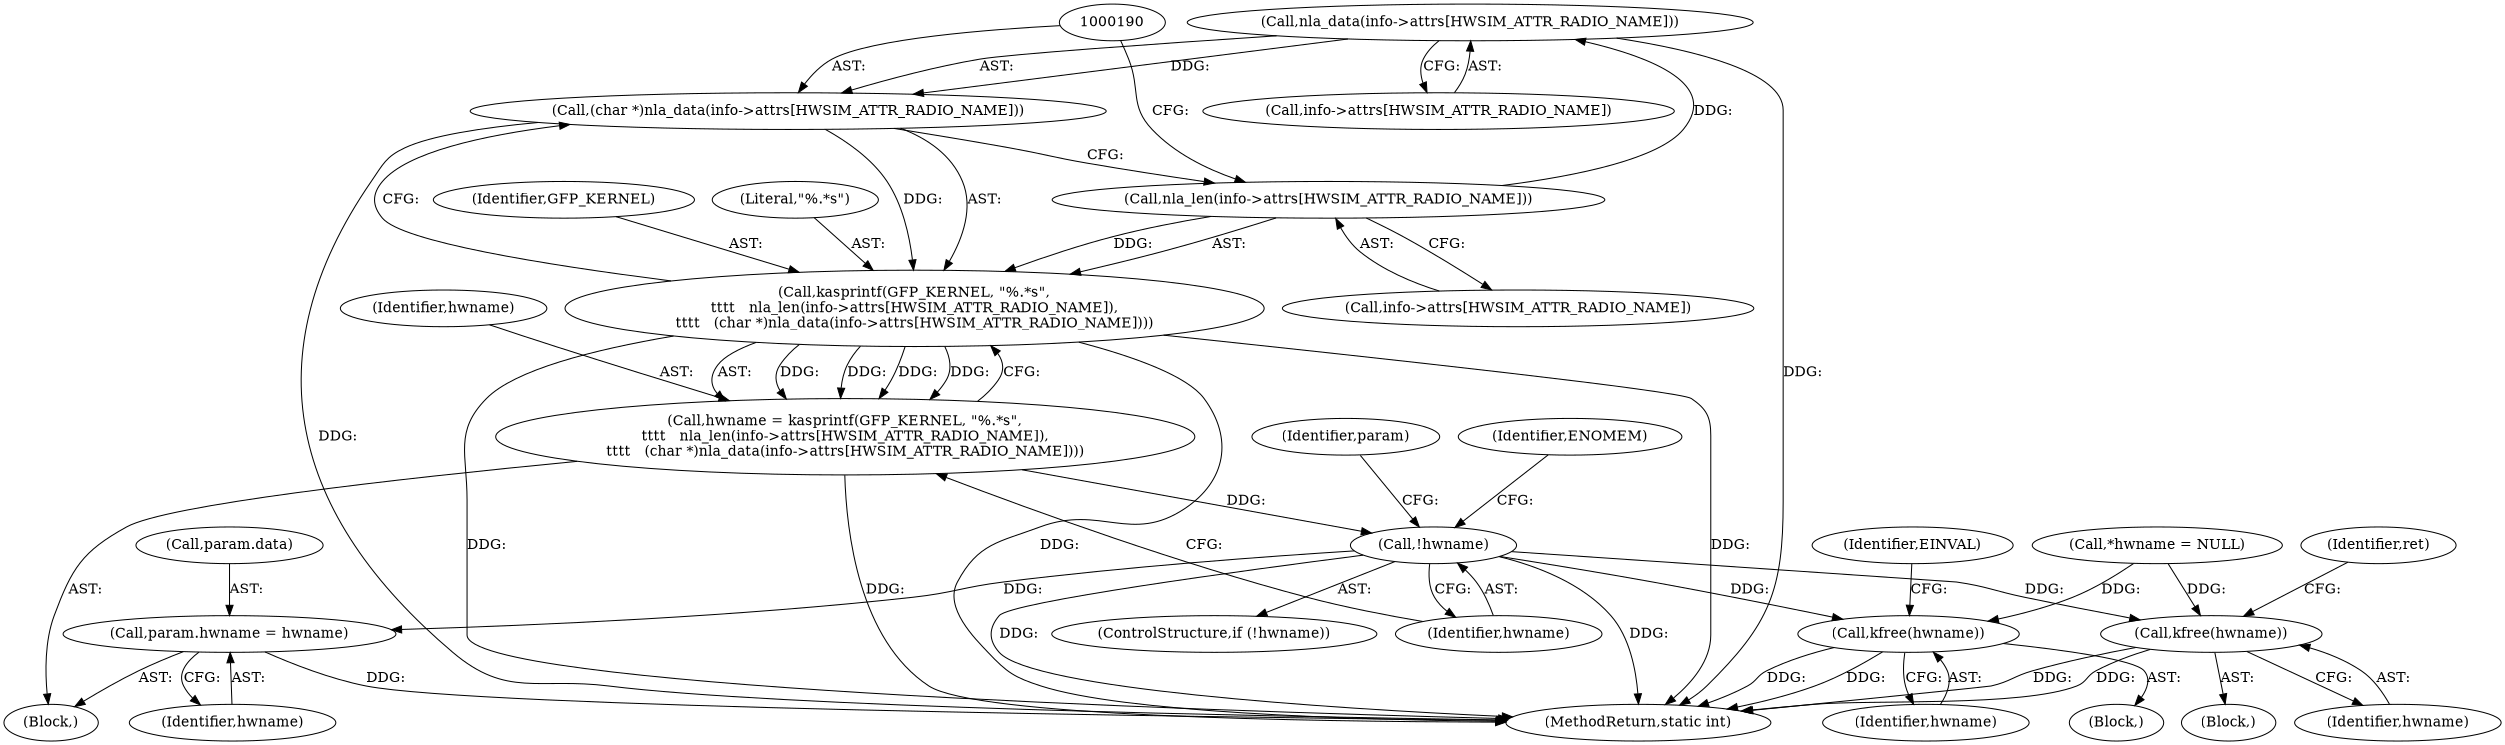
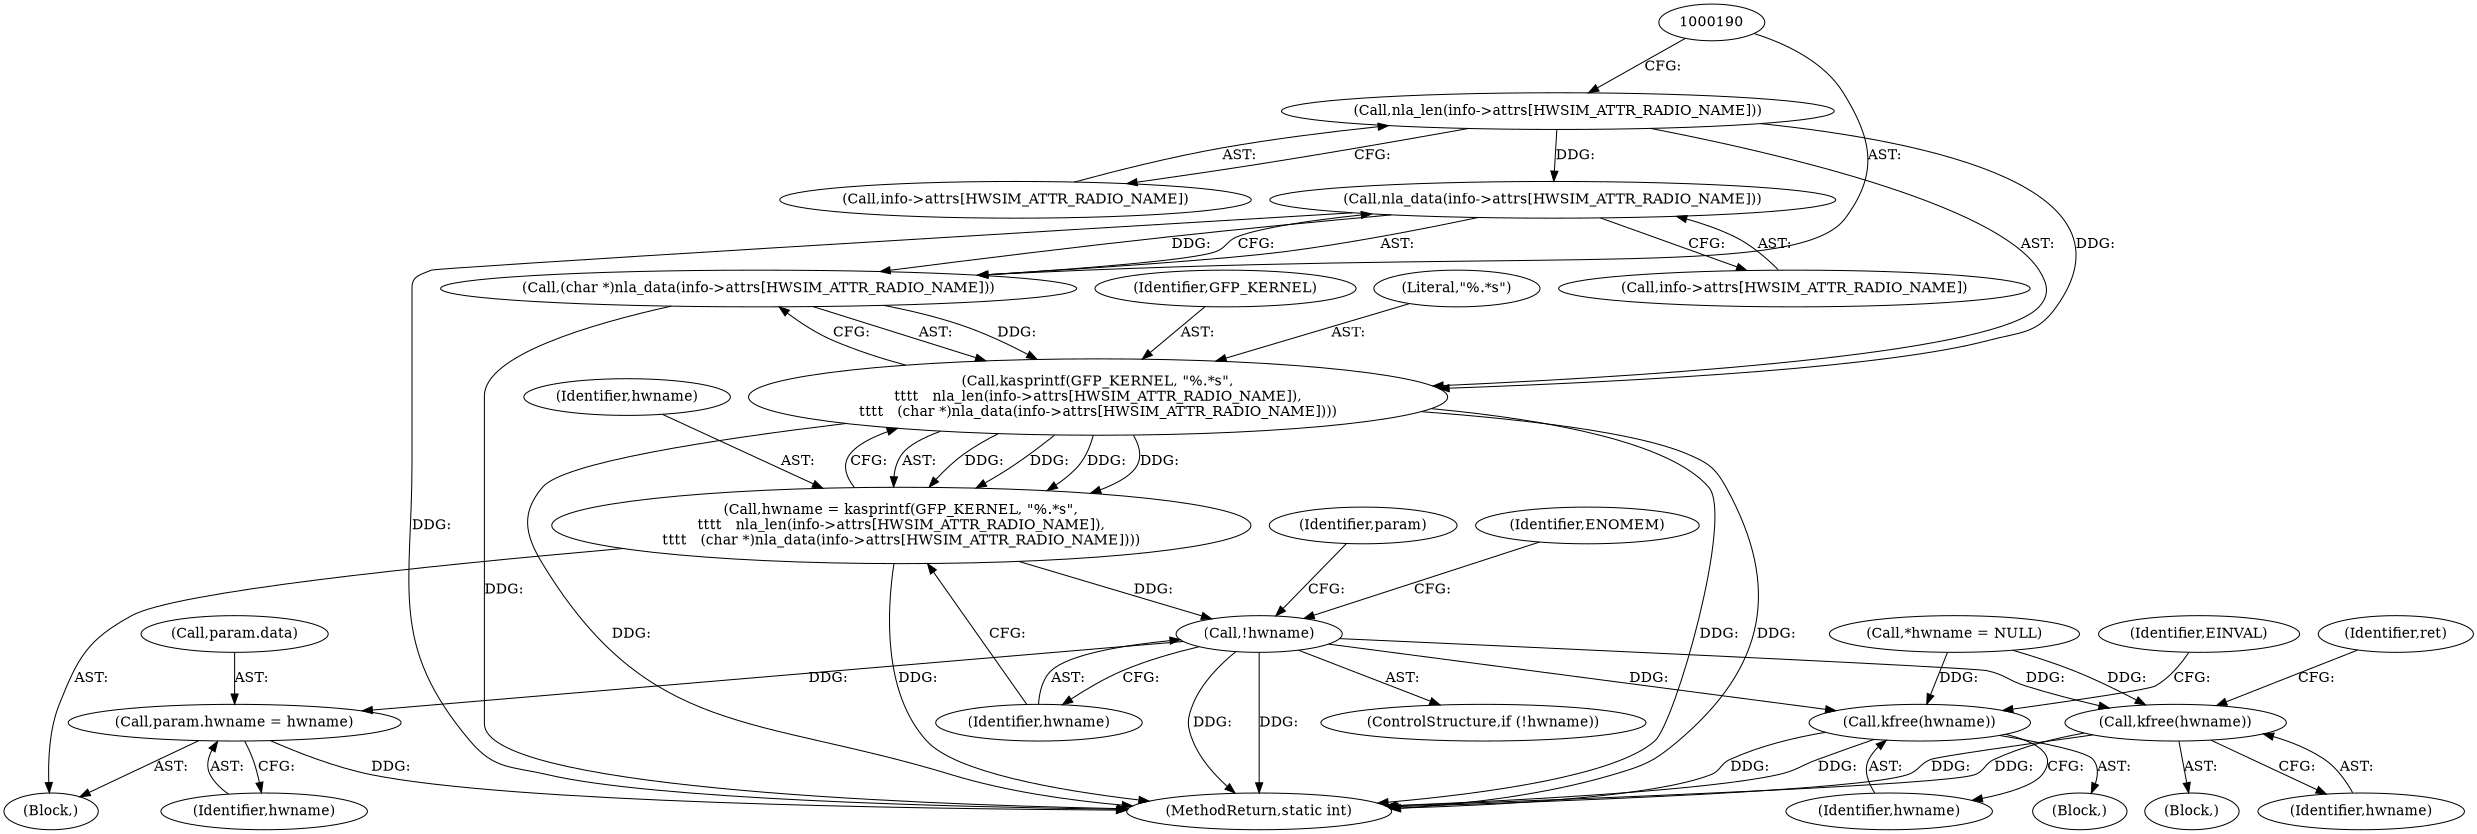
(1049, 156) -> (1212, 253)
